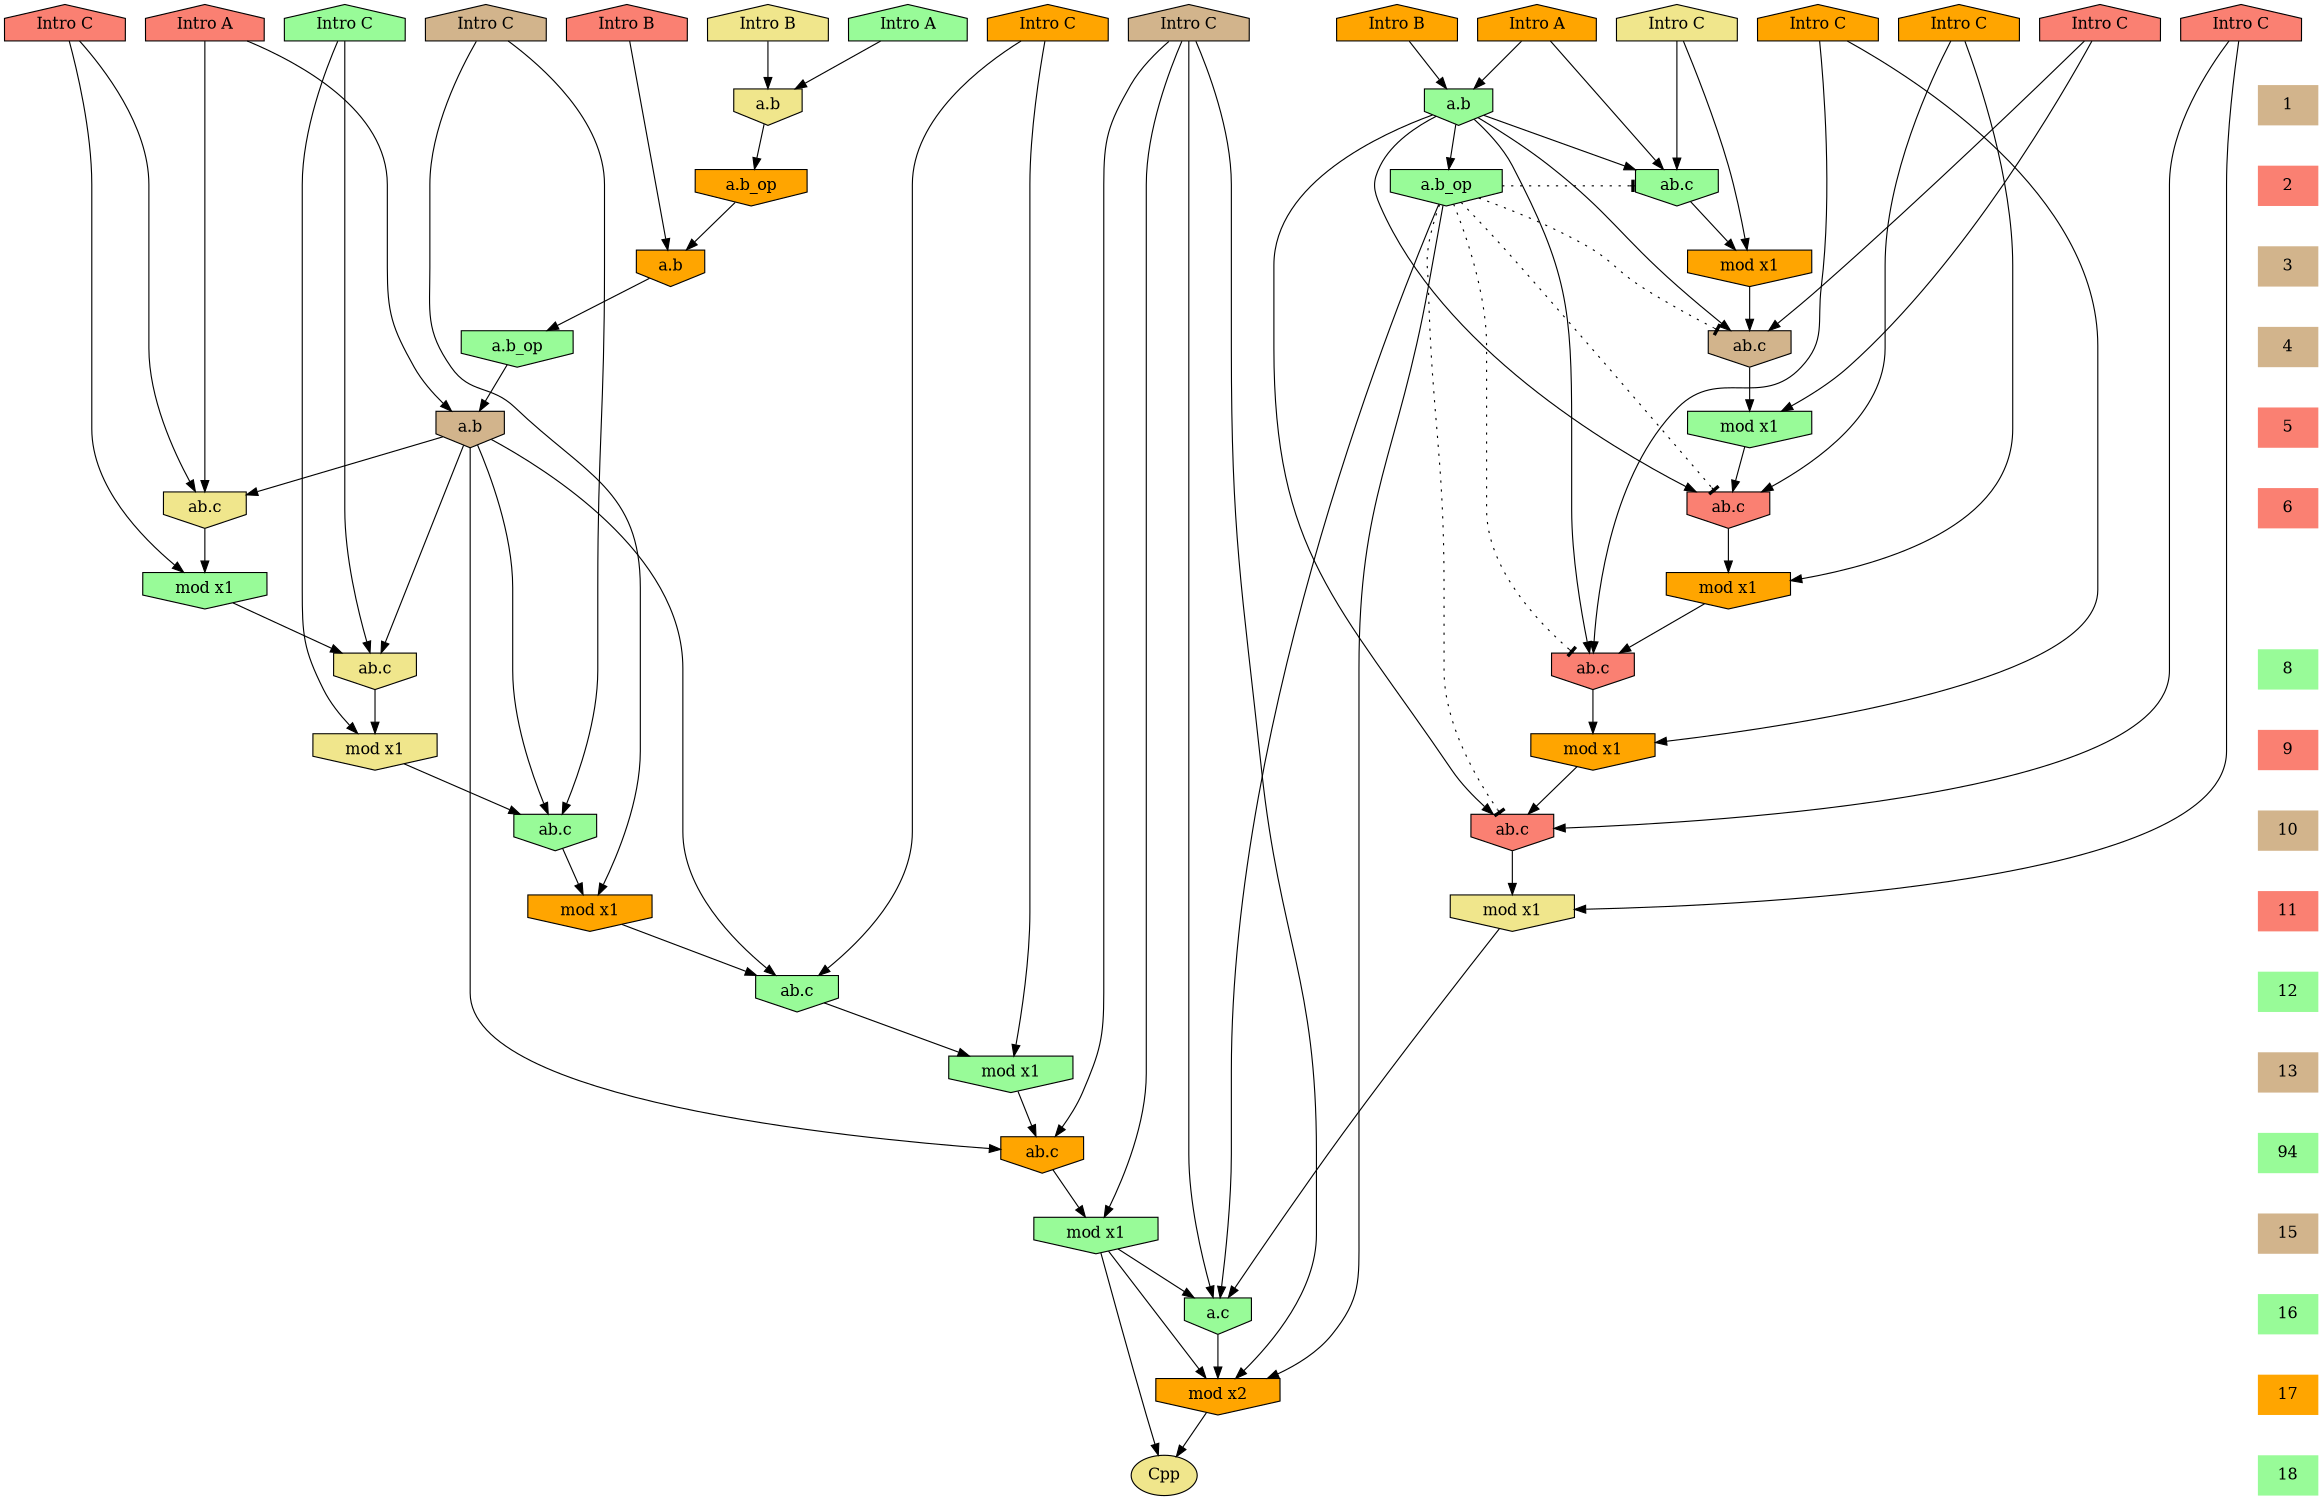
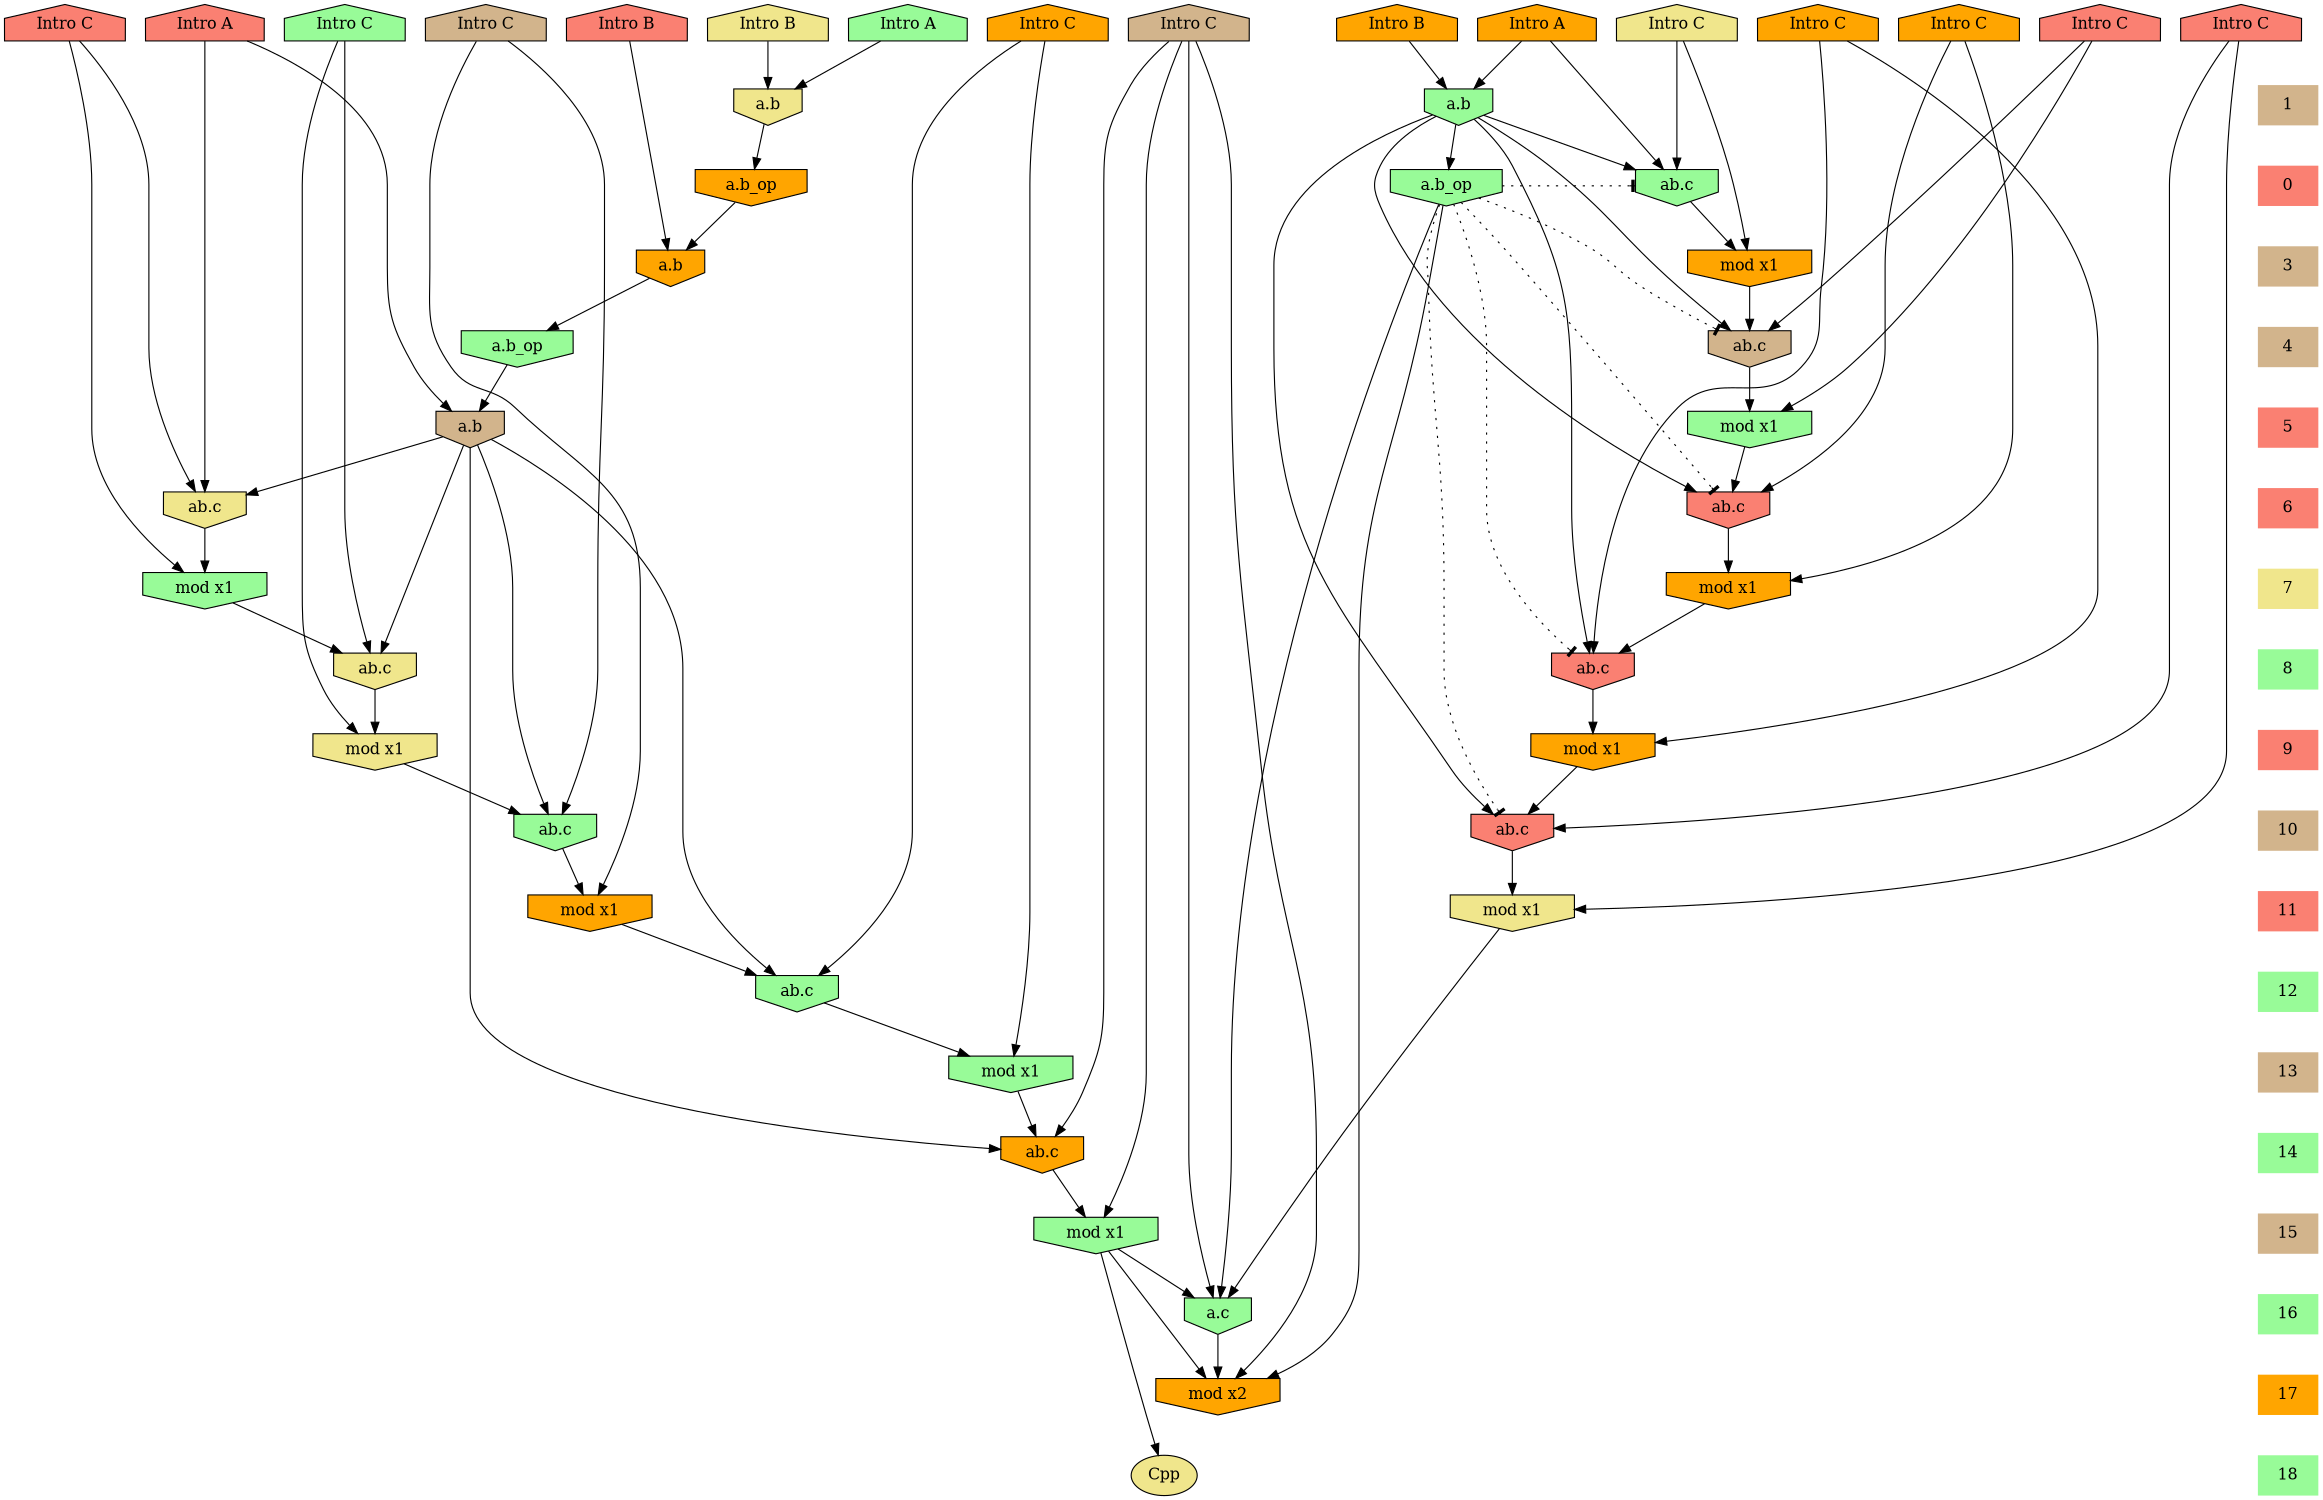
(2288, 186) -> (2288, 186)
none -> (2288, 589)
(2288, 1153) -> (2288, 1153)
(1195, 1430) -> none
